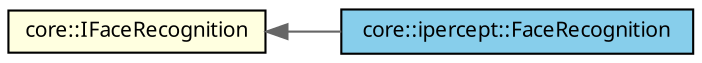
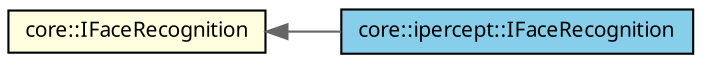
(517, 32) -> (517, 32)
